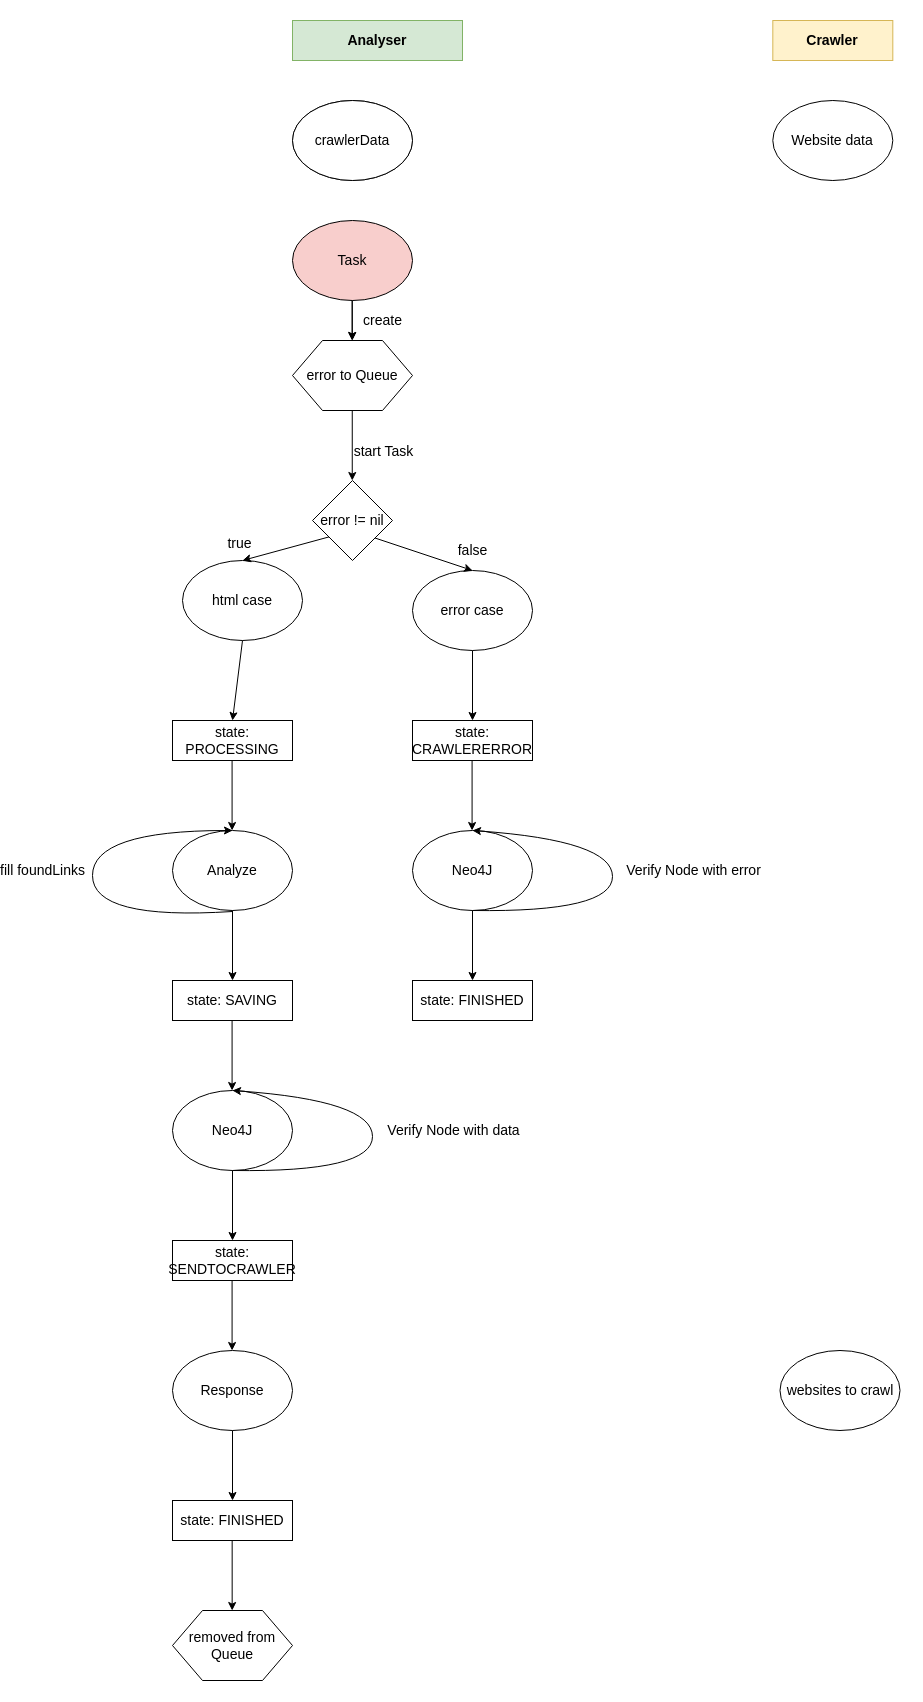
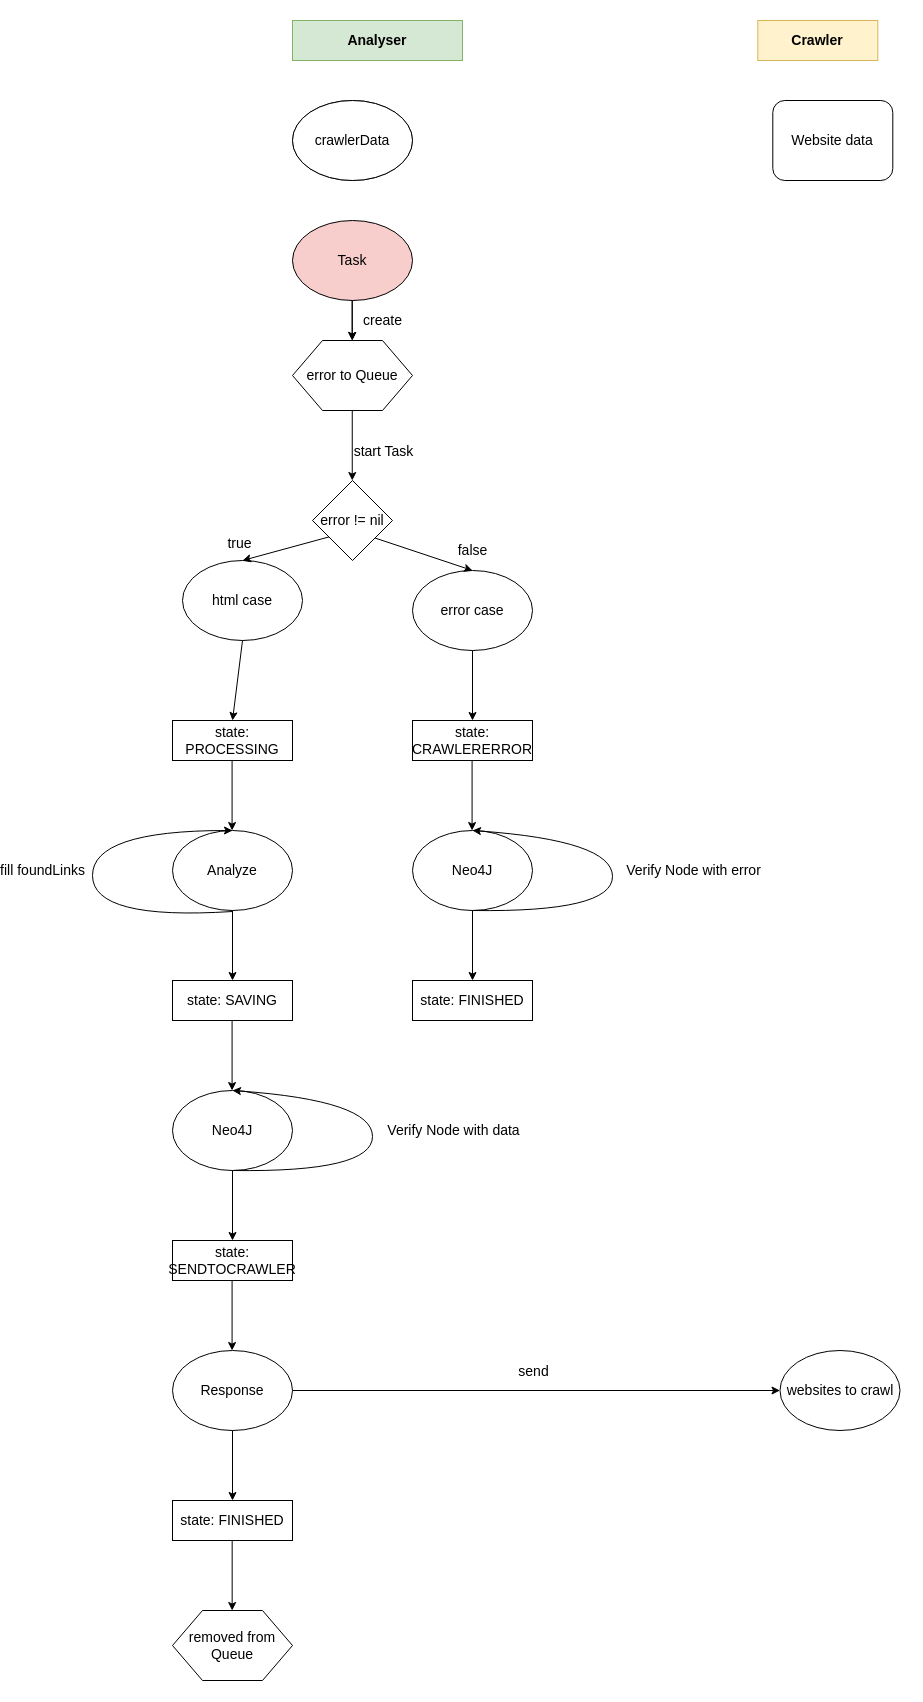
(833, 41) -> (818, 41)
(833, 141) -> (833, 141)
none -> (533, 1391)
